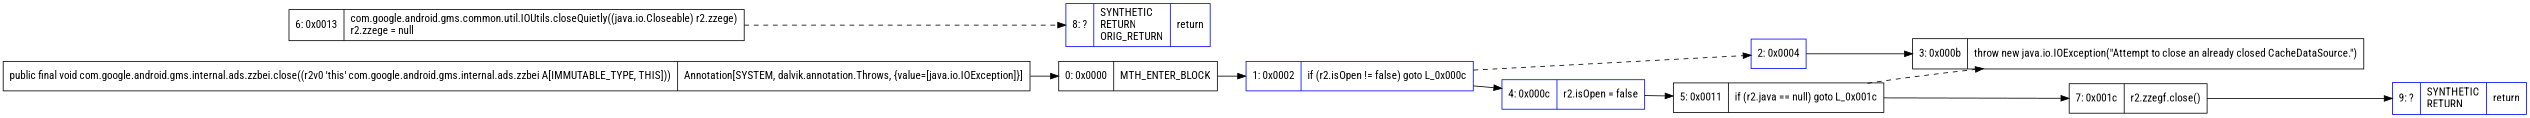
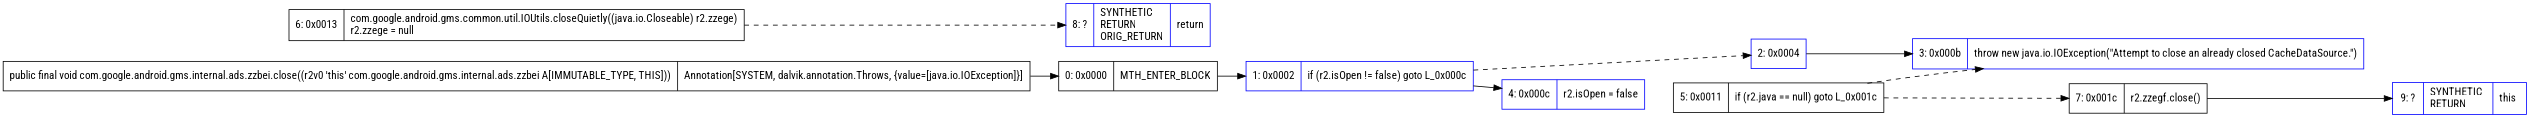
(2138, 54) -> (2138, 54)
(1655, 96) -> none
(1972, 98) -> (1972, 98)
(2506, 98) -> (2508, 98)
